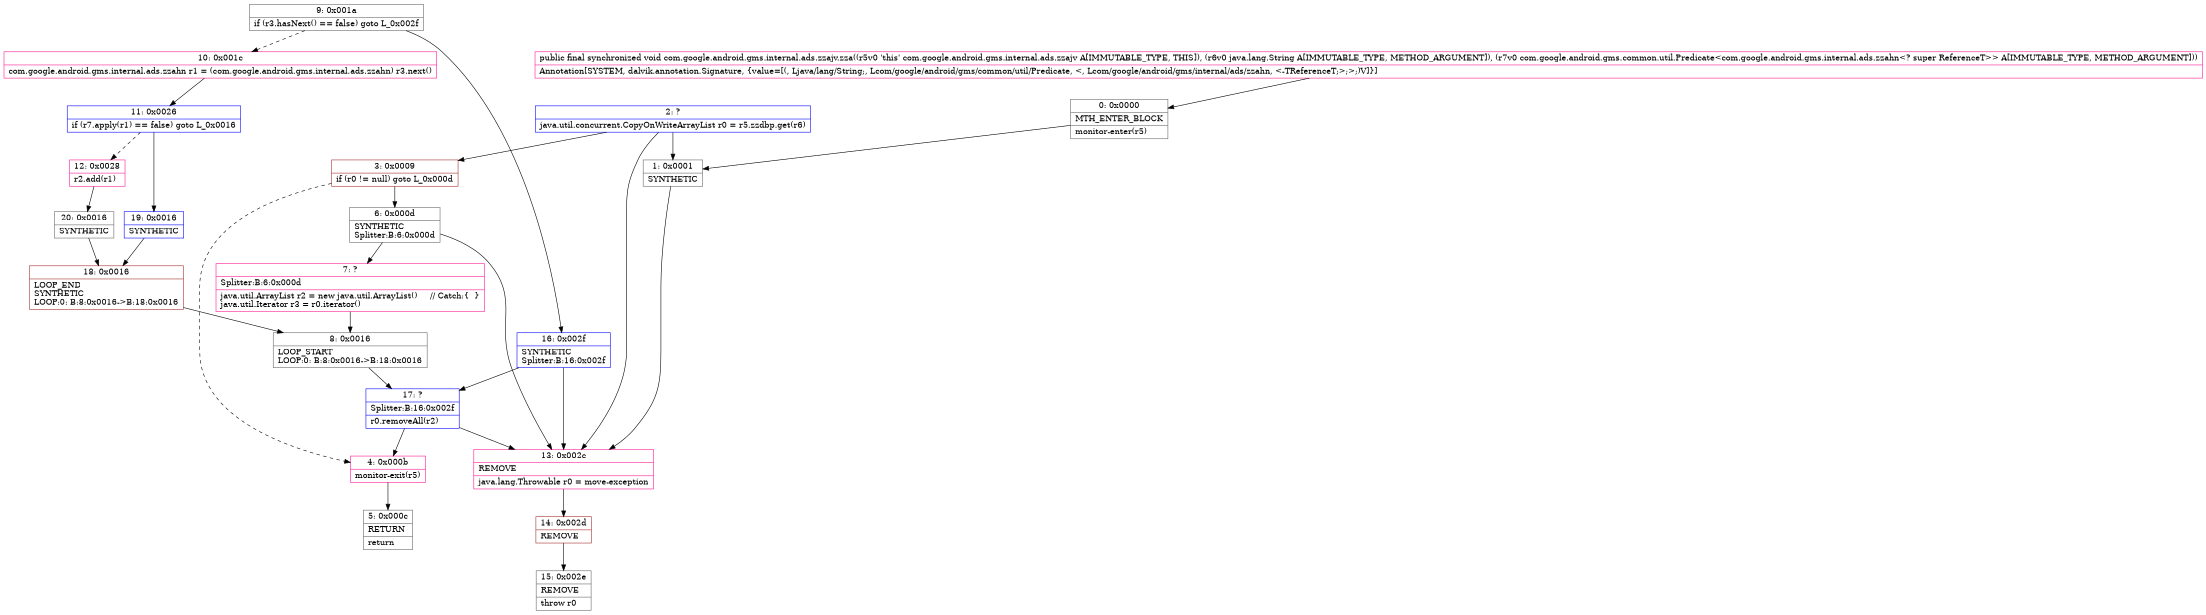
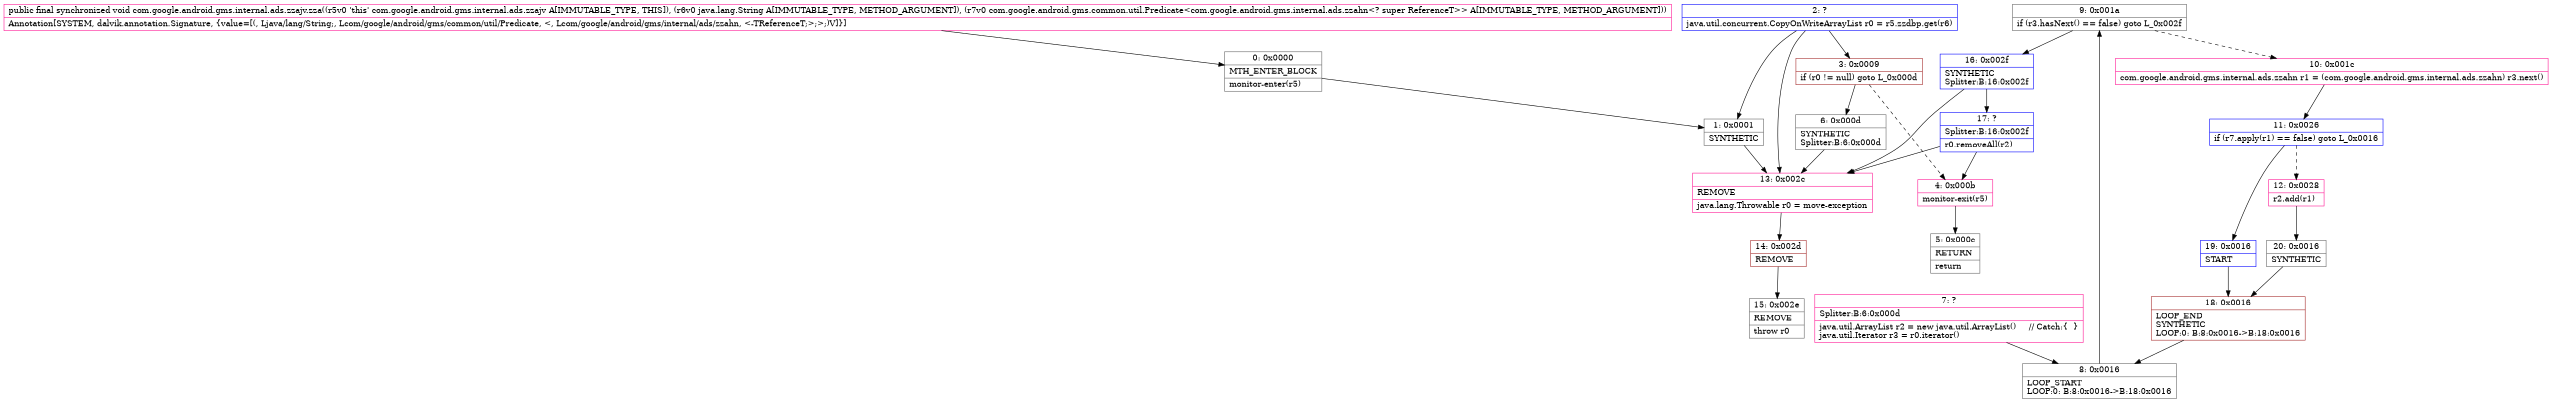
(154, 231) -> (2219, 260)
(377, 251) -> none
(378, 376) -> (2099, 200)
